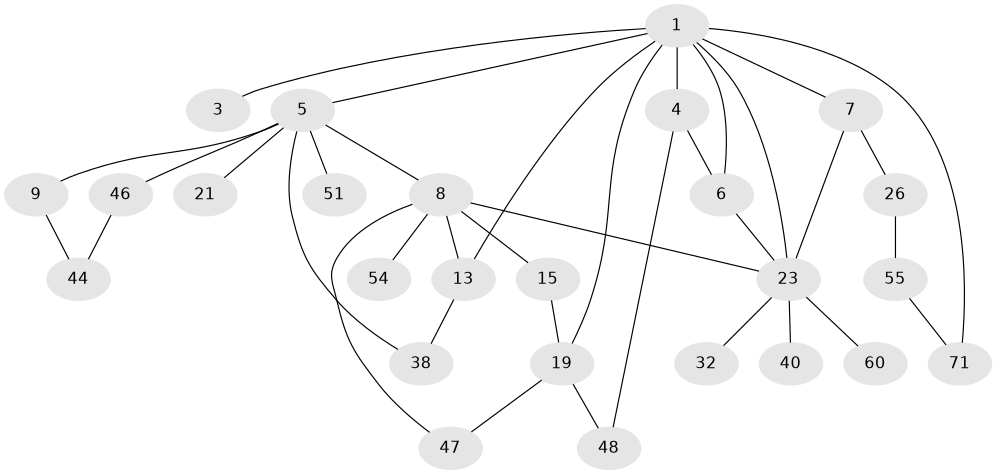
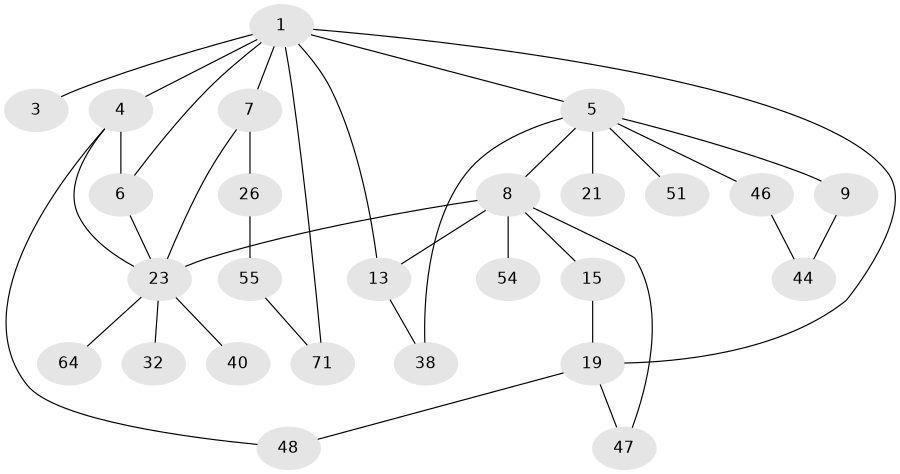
(762, 141) -> (75, 207)
(876, 364) -> (69, 364)
